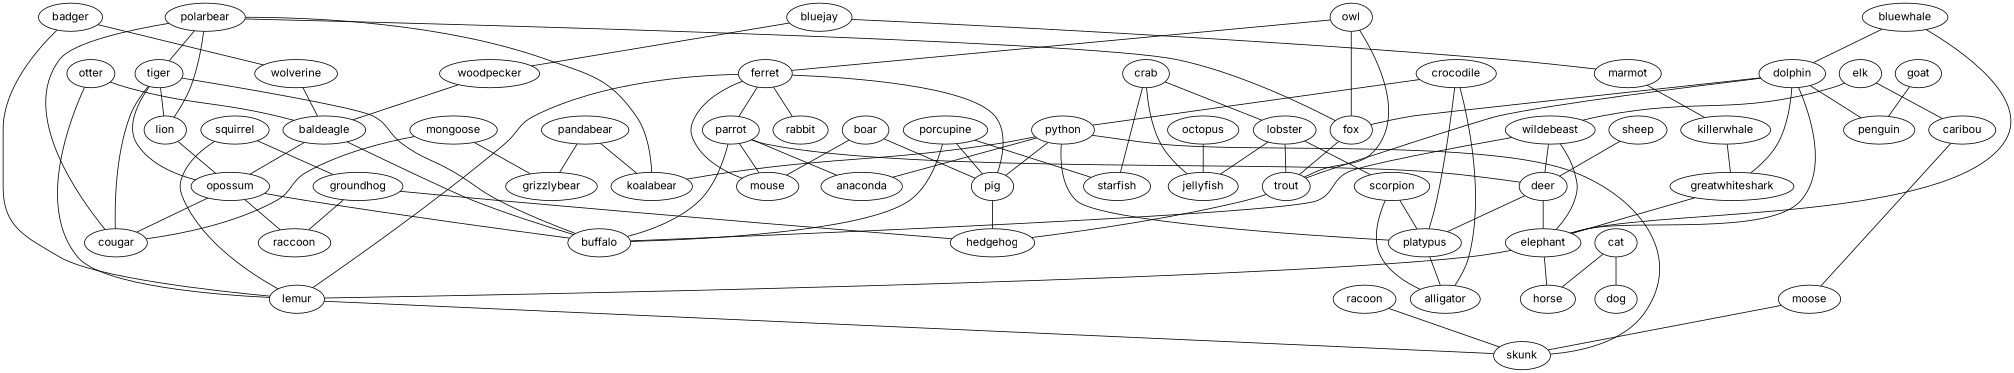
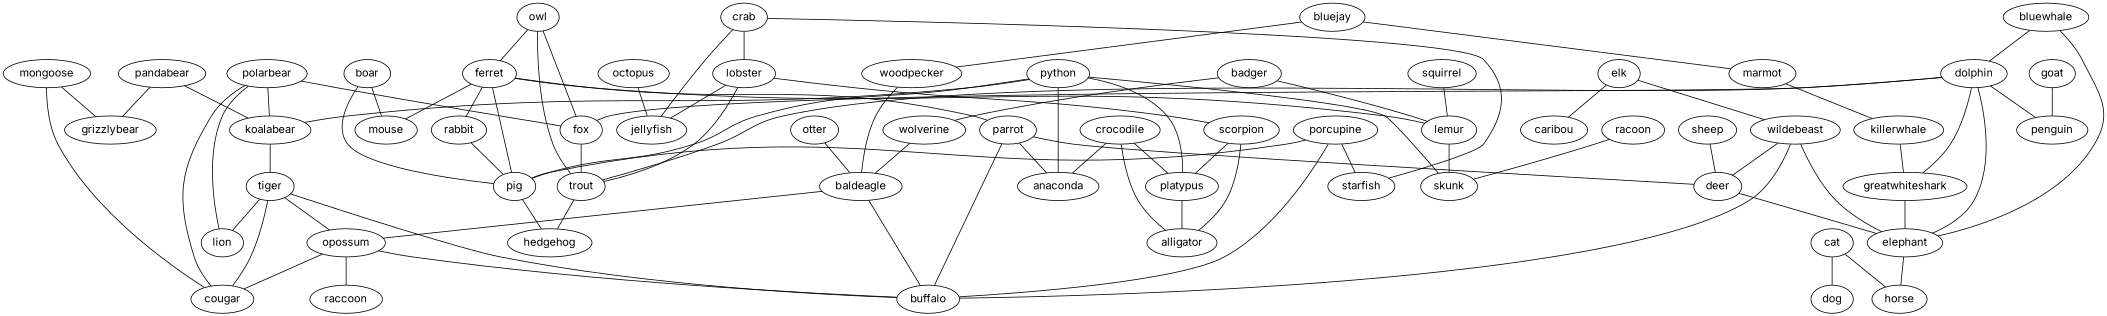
(179, 50) -> (270, 158)
(1256, 102) -> (1093, 154)
none -> (487, 158)
(749, 158) -> none
(200, 160) -> none
(358, 186) -> none
(1486, 214) -> none
(78, 258) -> none
(918, 284) -> none
(1810, 299) -> none
